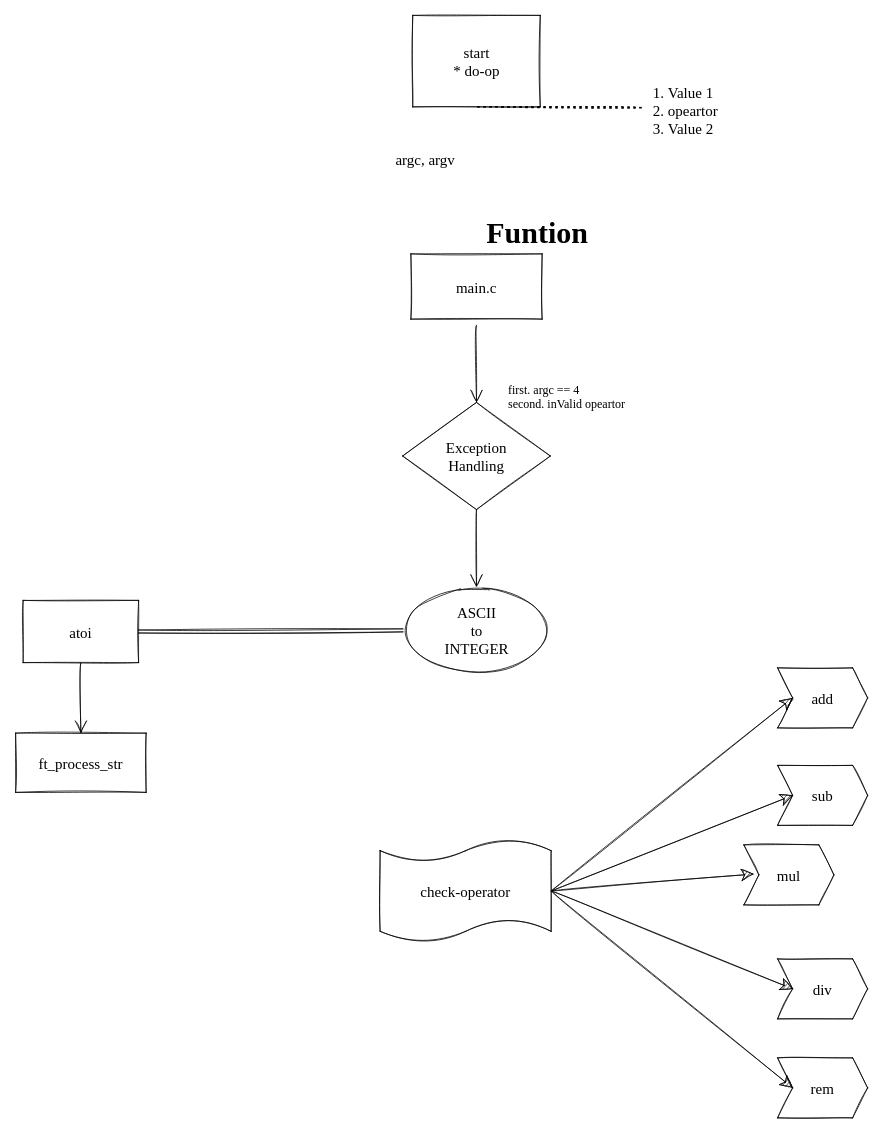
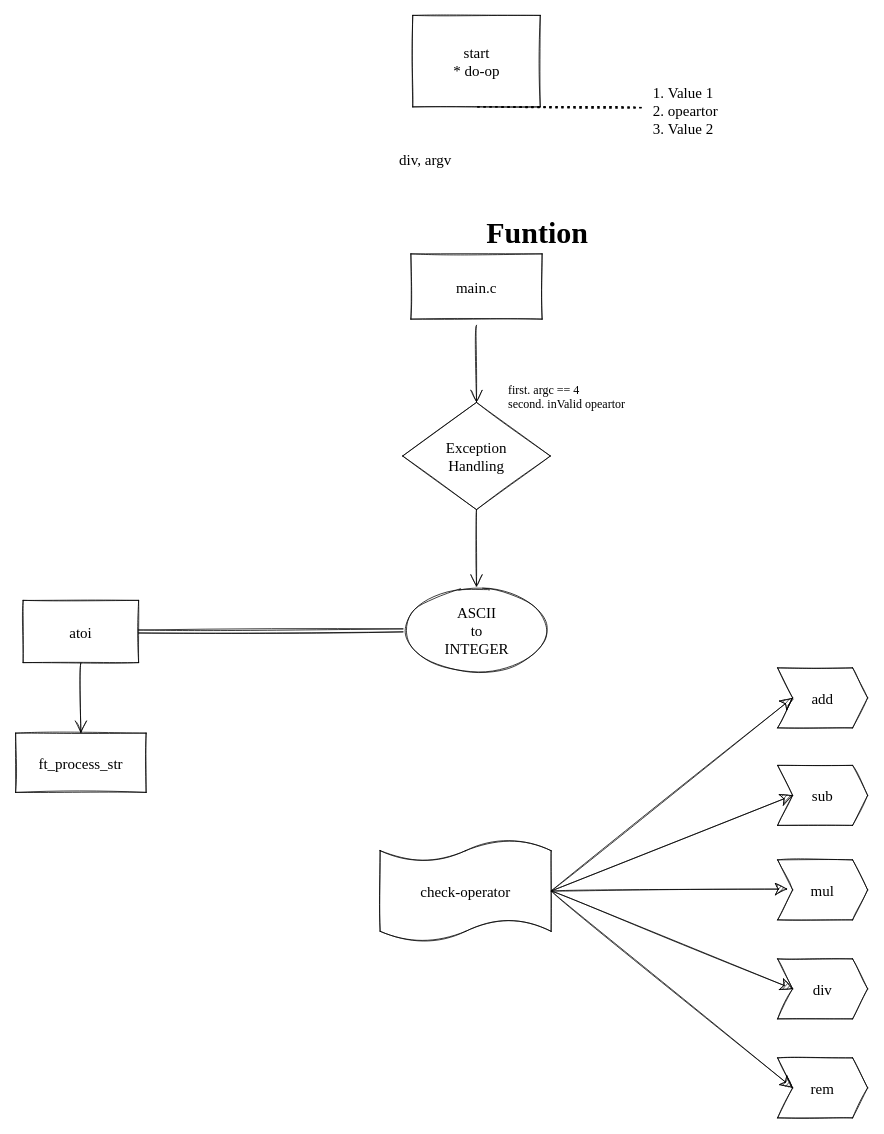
(425, 159) -> (425, 159)
(789, 875) -> (822, 890)
